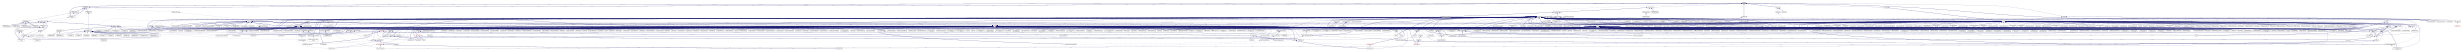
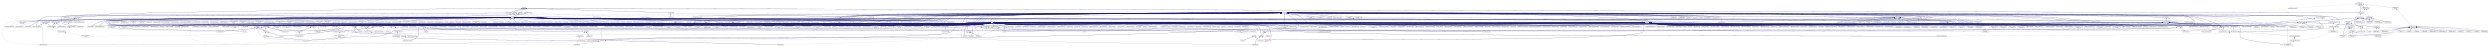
(915, 5) -> none
(1655, 12) -> none
none -> (233, 22)
(1016, 31) -> none
(1905, 31) -> none
